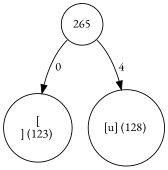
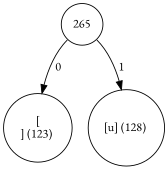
(120, 67) -> (120, 67)
